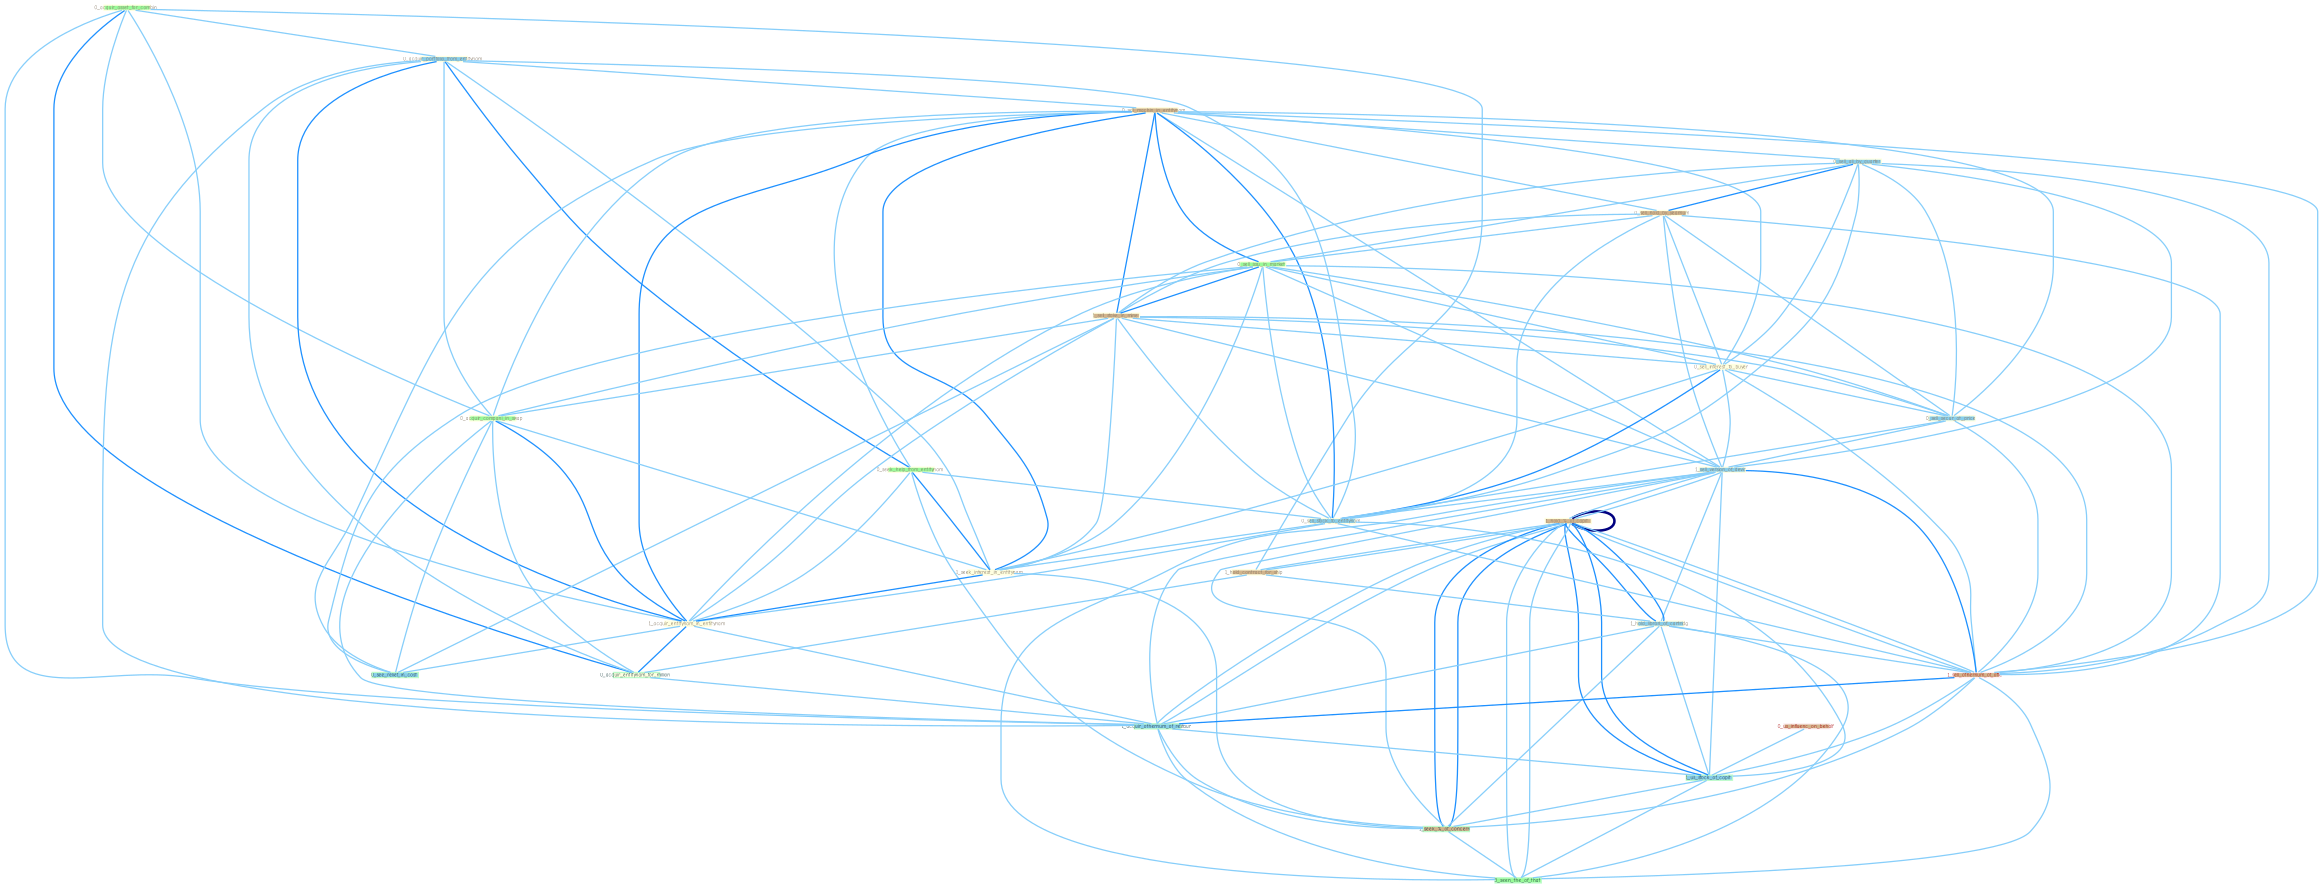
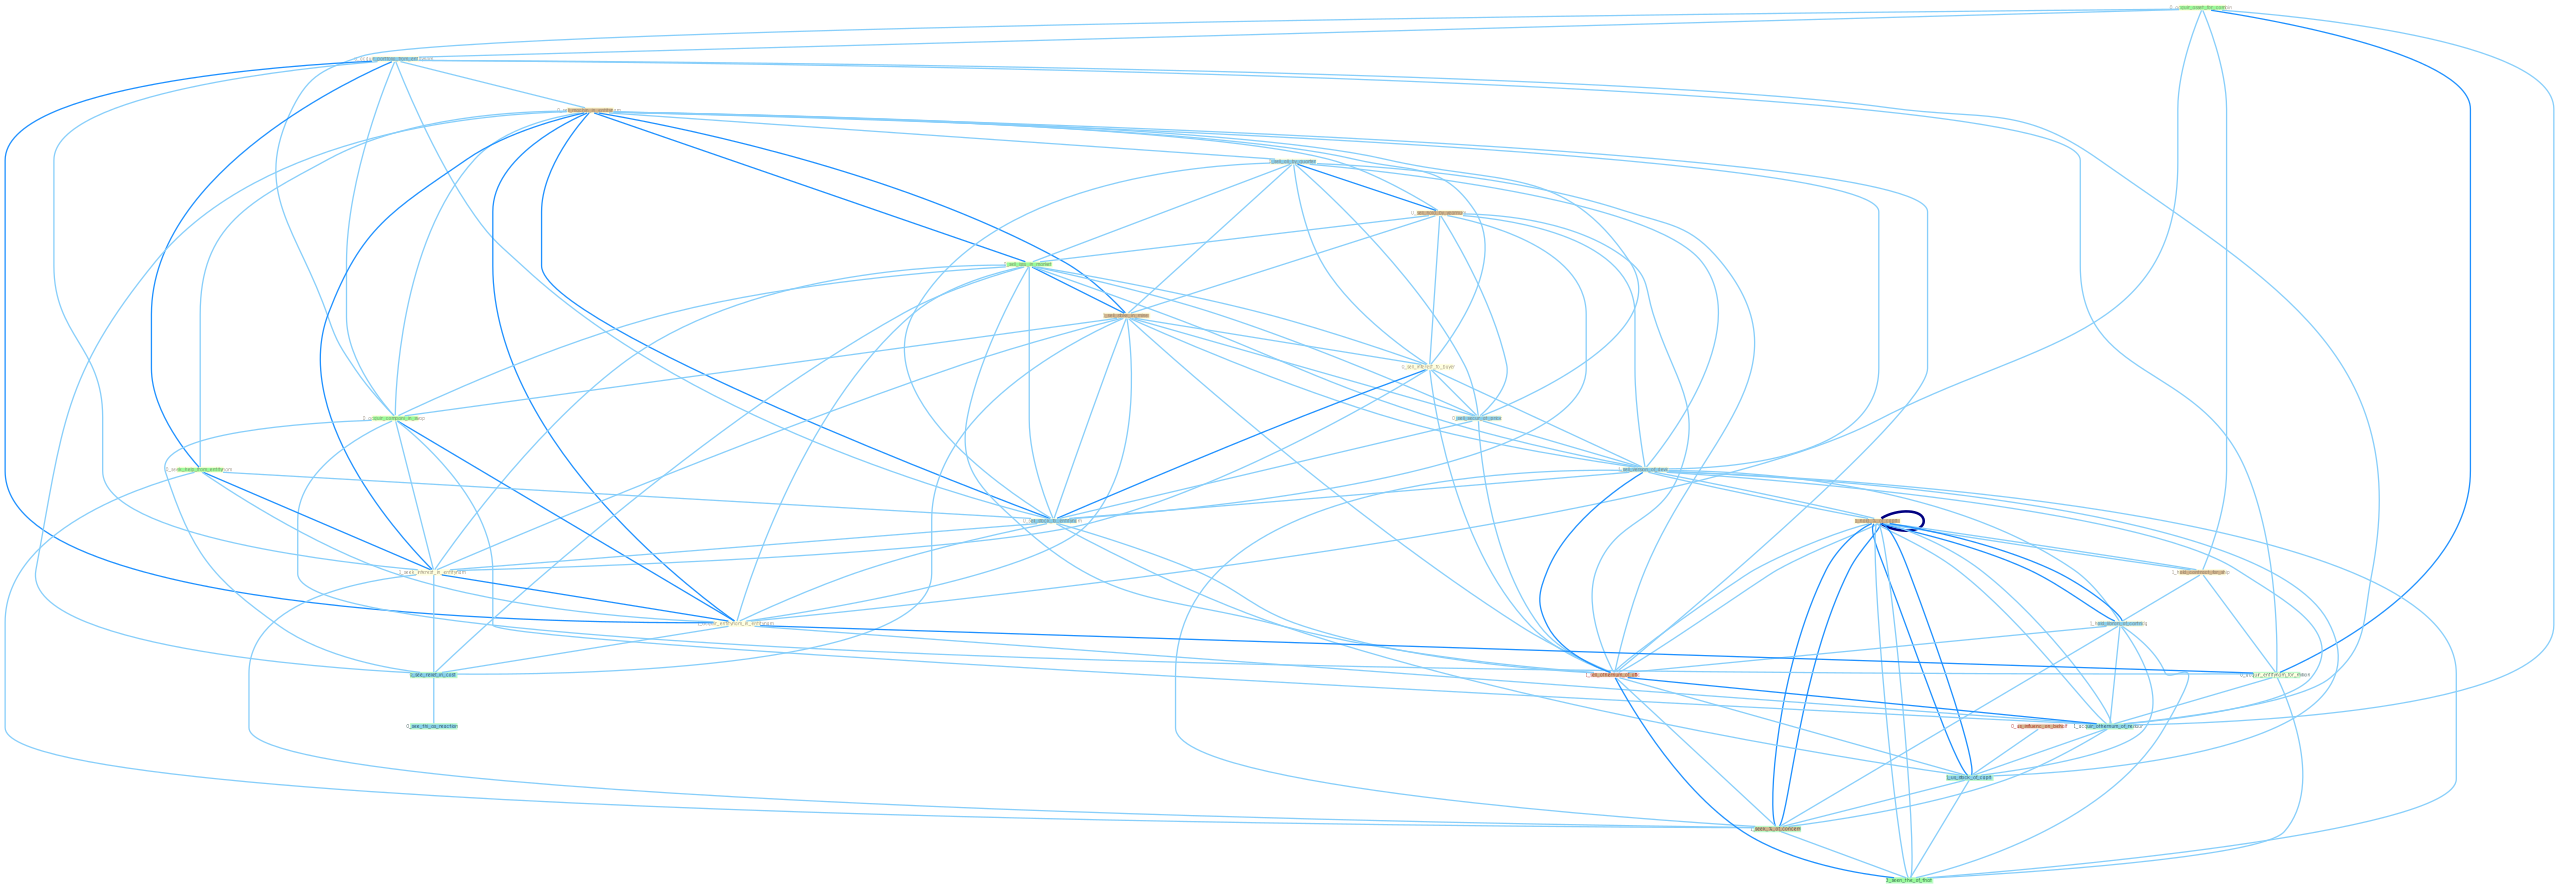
none -> (434, 624)
none -> (434, 726)
(1305, 842) -> (2288, 826)
(1881, 863) -> (1719, 813)
